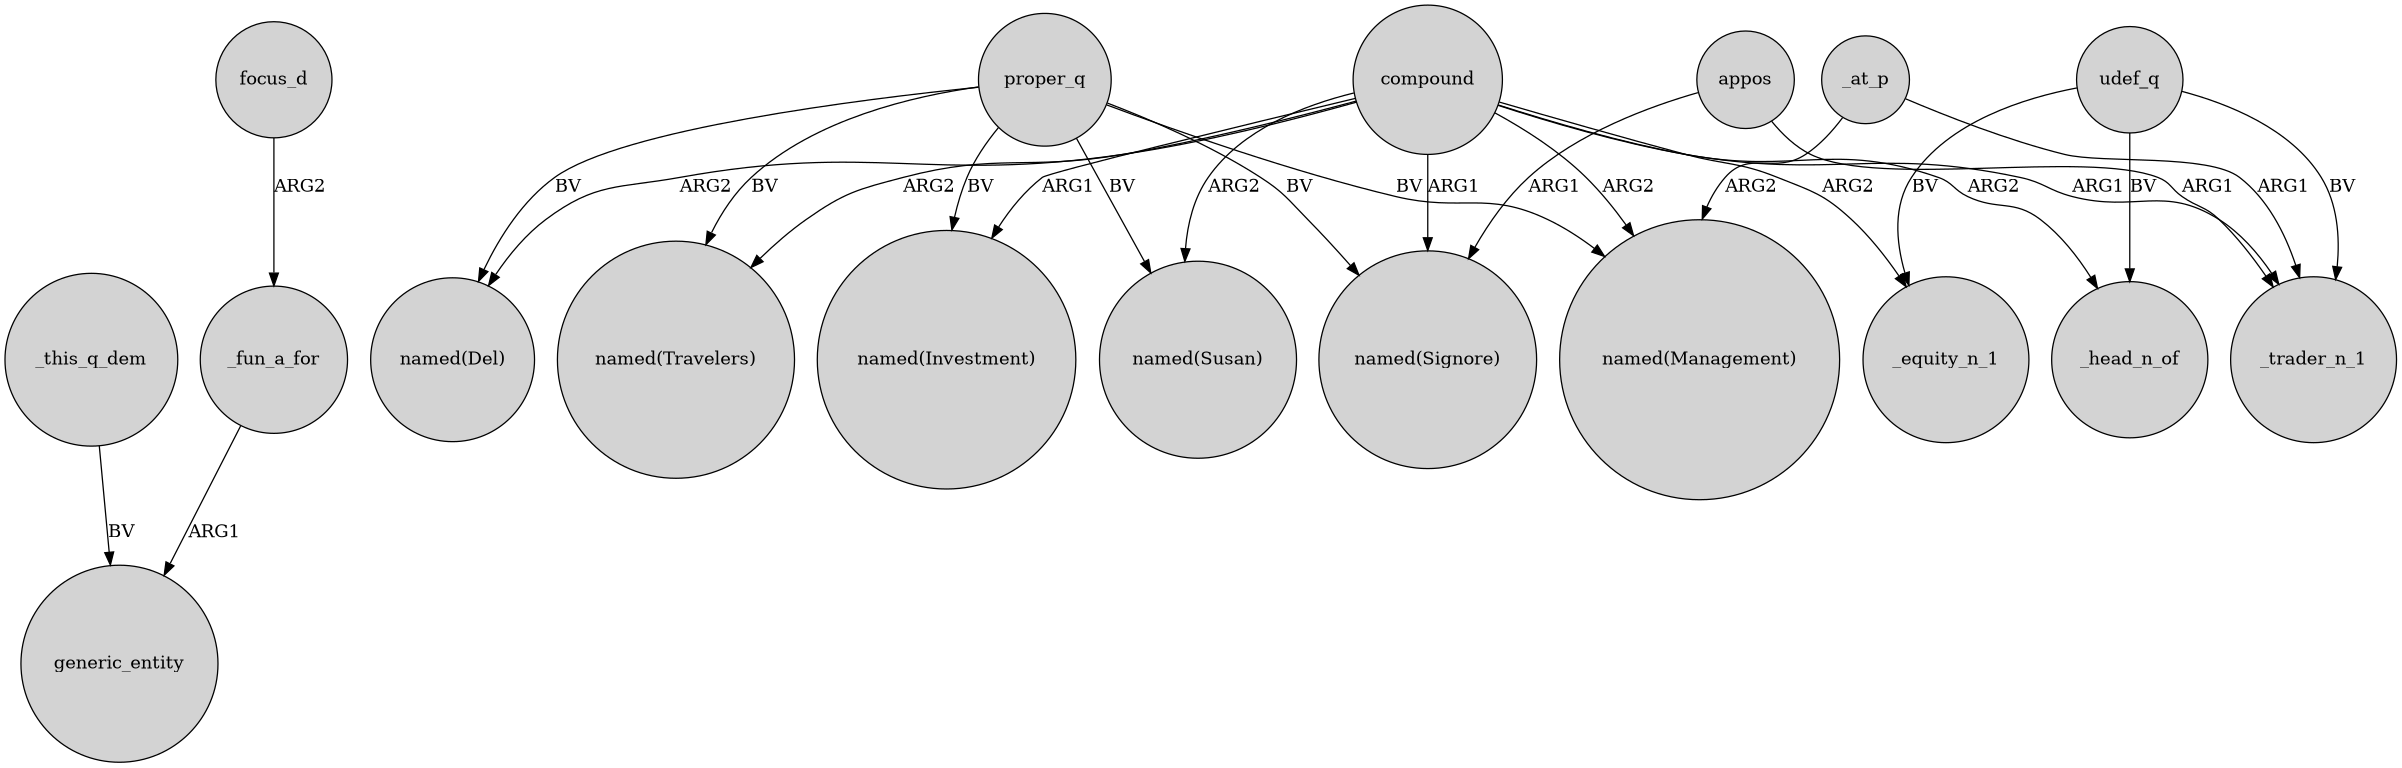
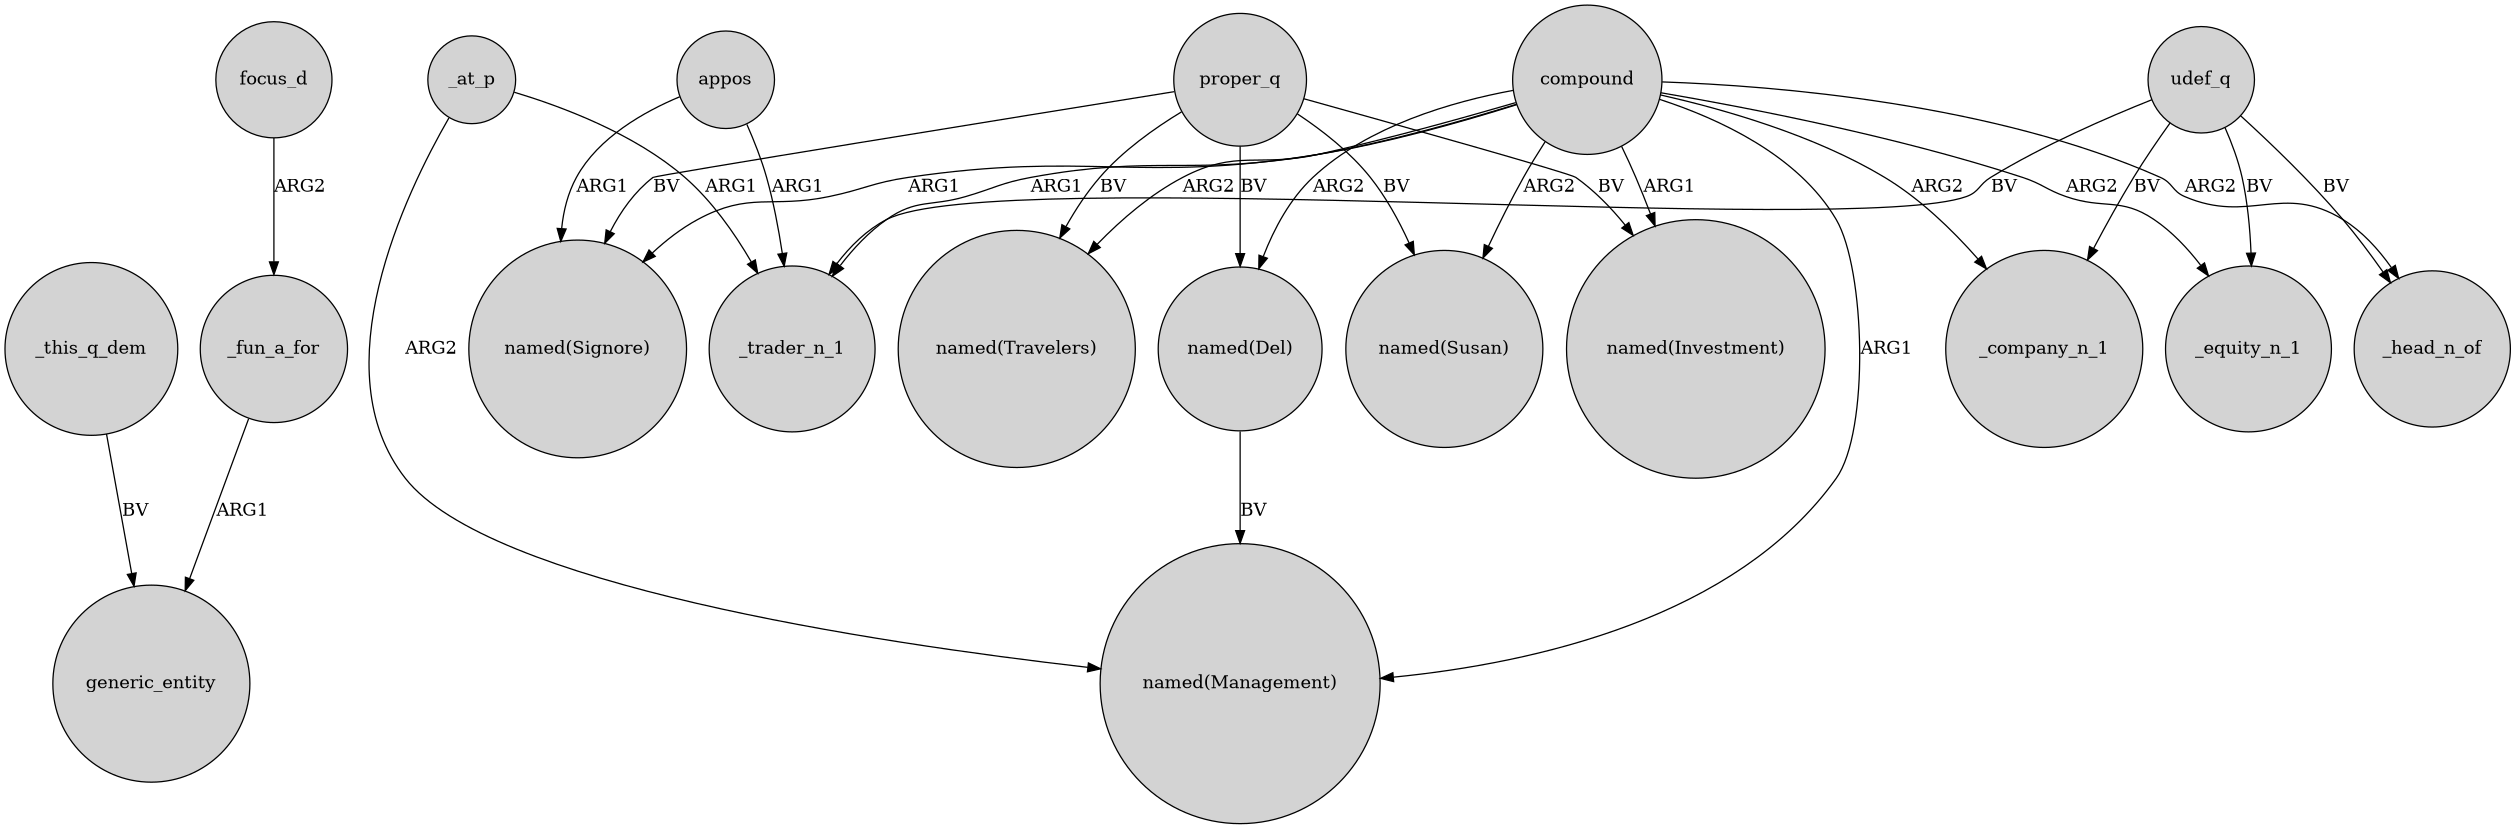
(1351, 185) -> (1240, 481)
(1629, 187) -> (1887, 349)
none -> (2044, 349)
